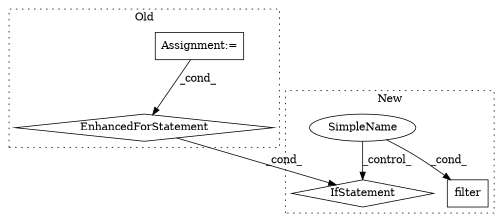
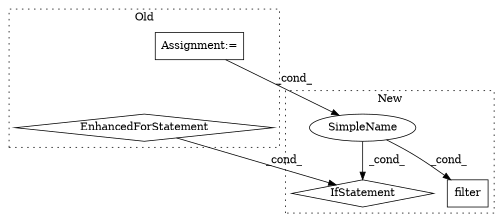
(174, 84) -> (274, 83)
(387, 161) -> (387, 161)
